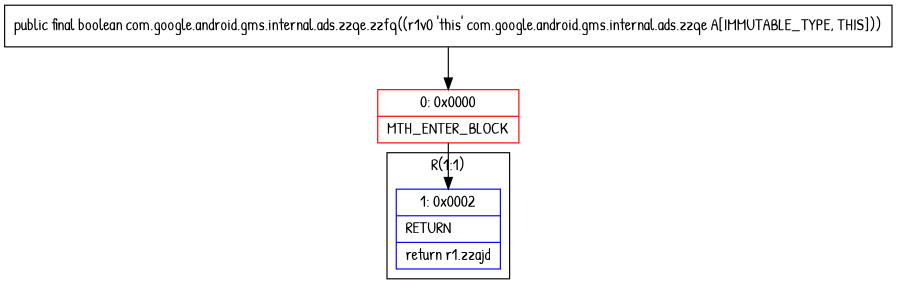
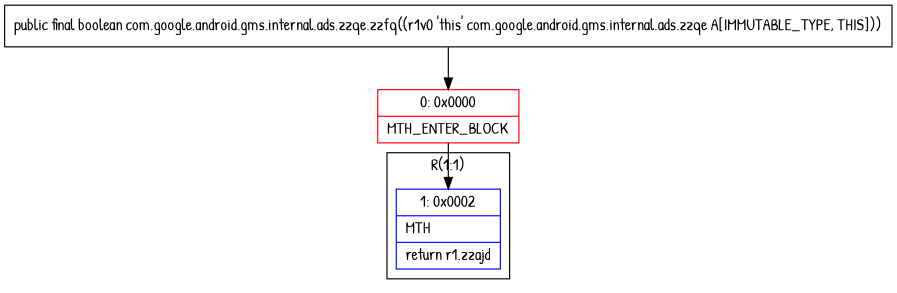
(429, 228) -> (418, 228)
